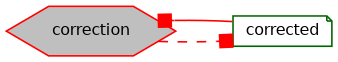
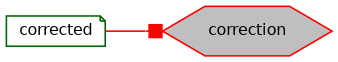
(188, 42) -> none
